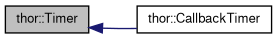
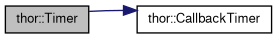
(120, 29) -> (106, 11)
